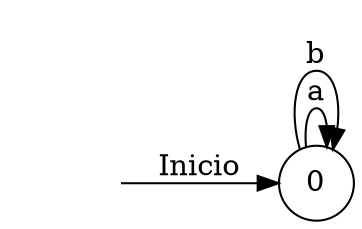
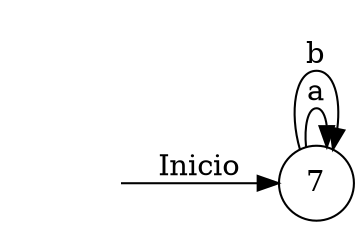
(316, 183) -> (316, 183)
